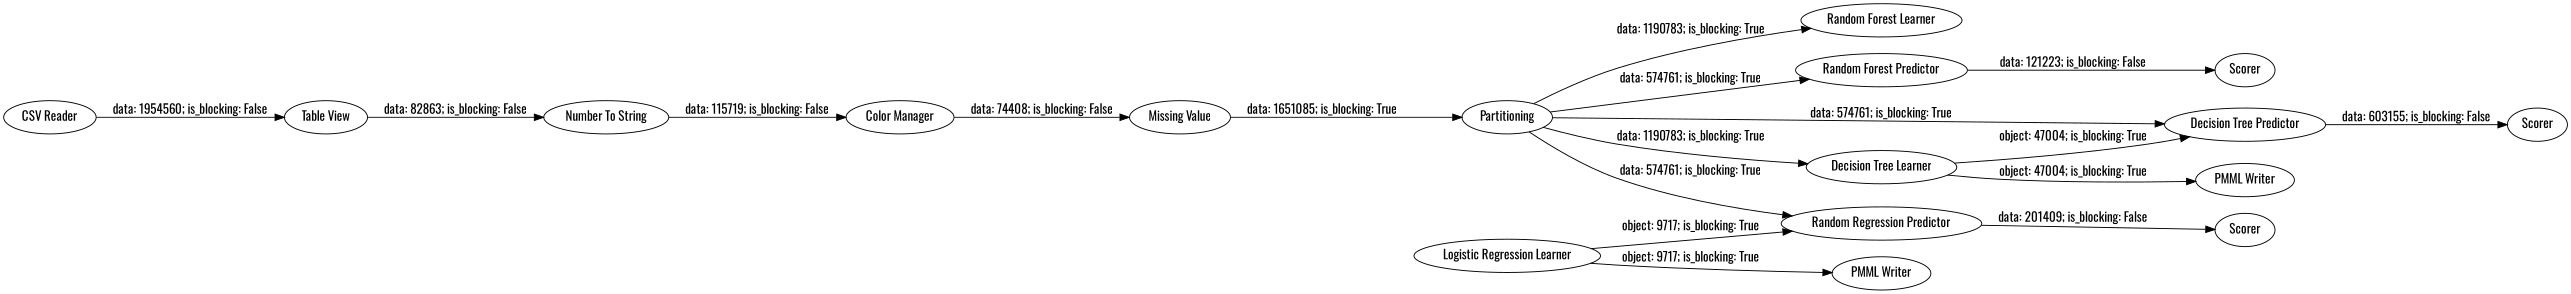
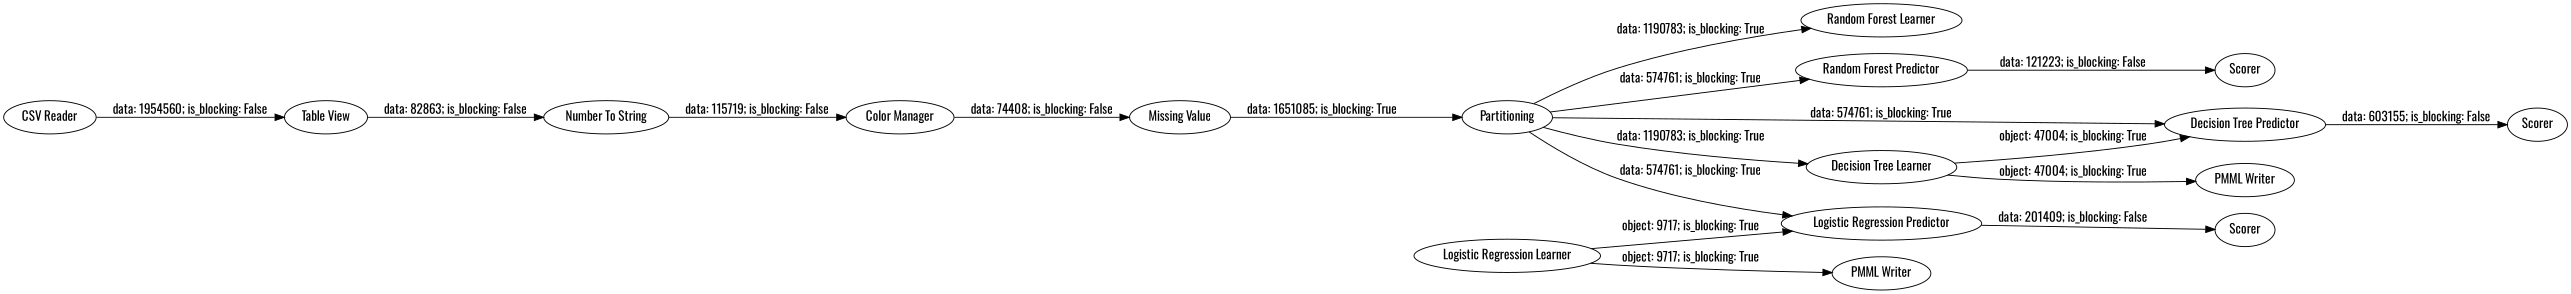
(1881, 224) -> (1881, 224)
